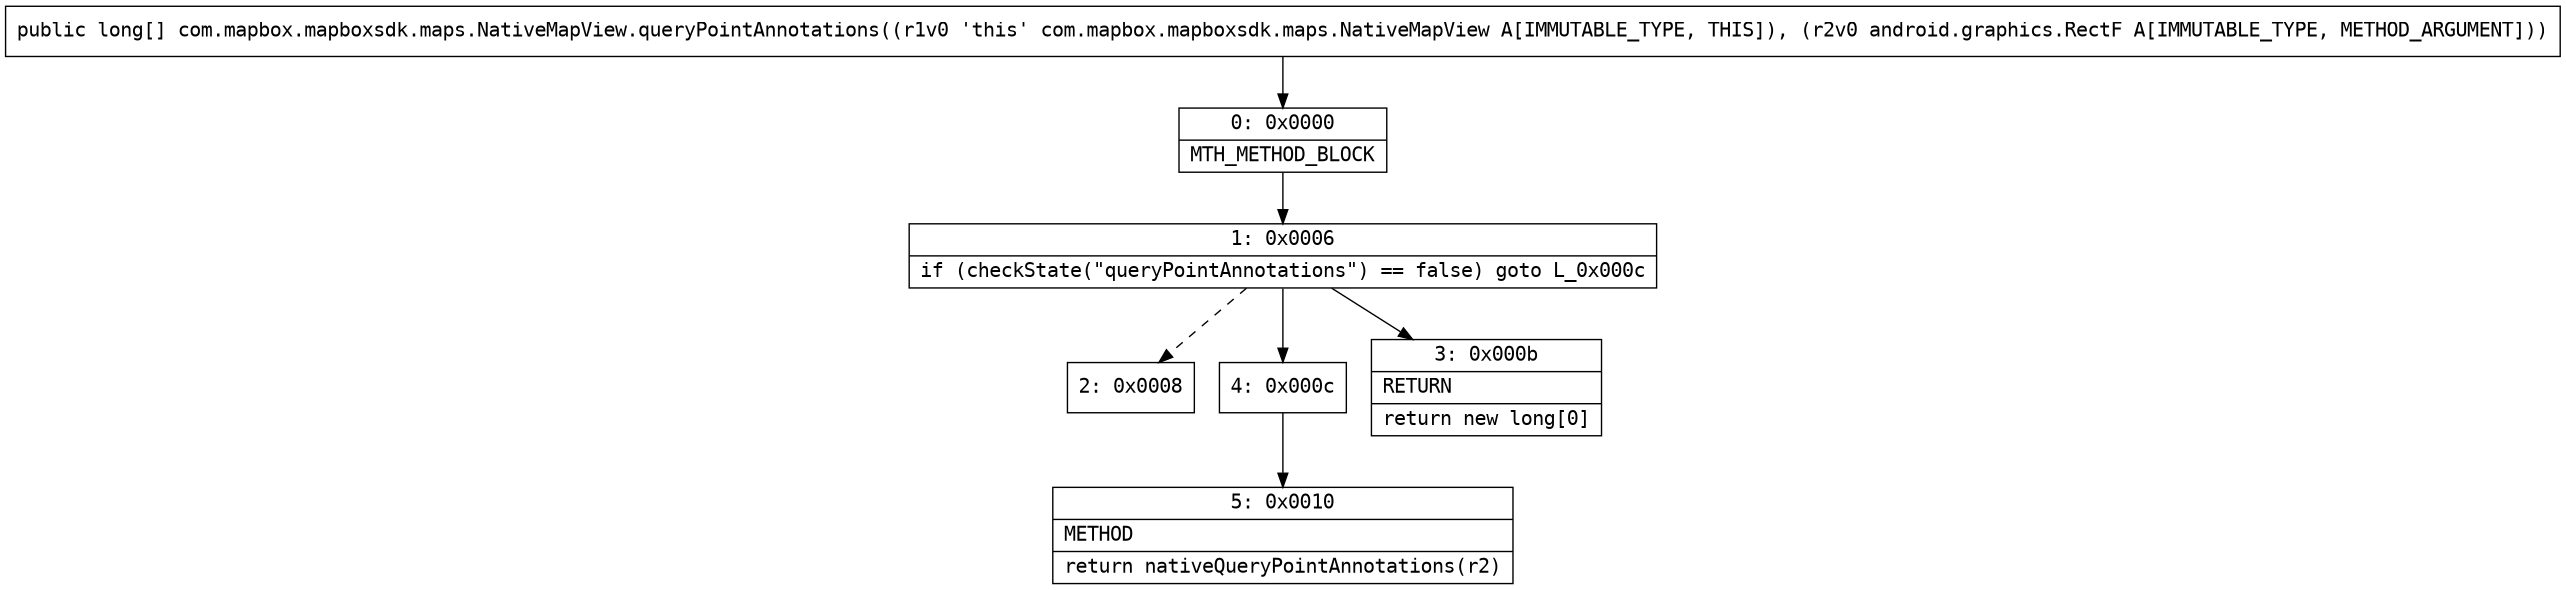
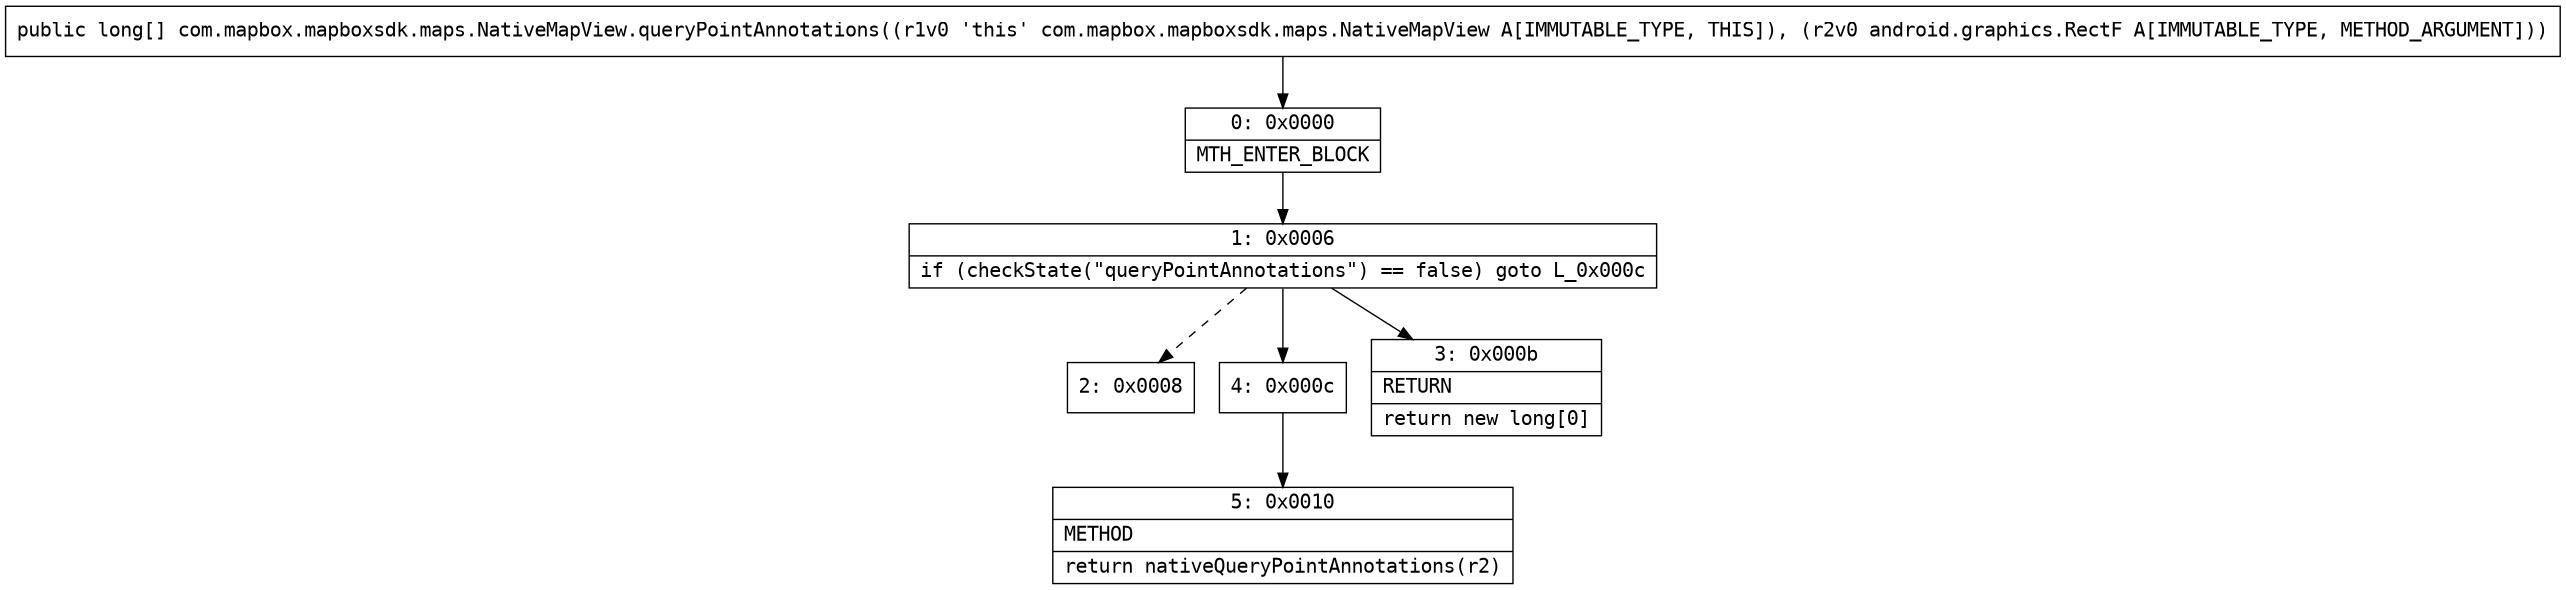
(1283, 155) -> (1283, 155)
